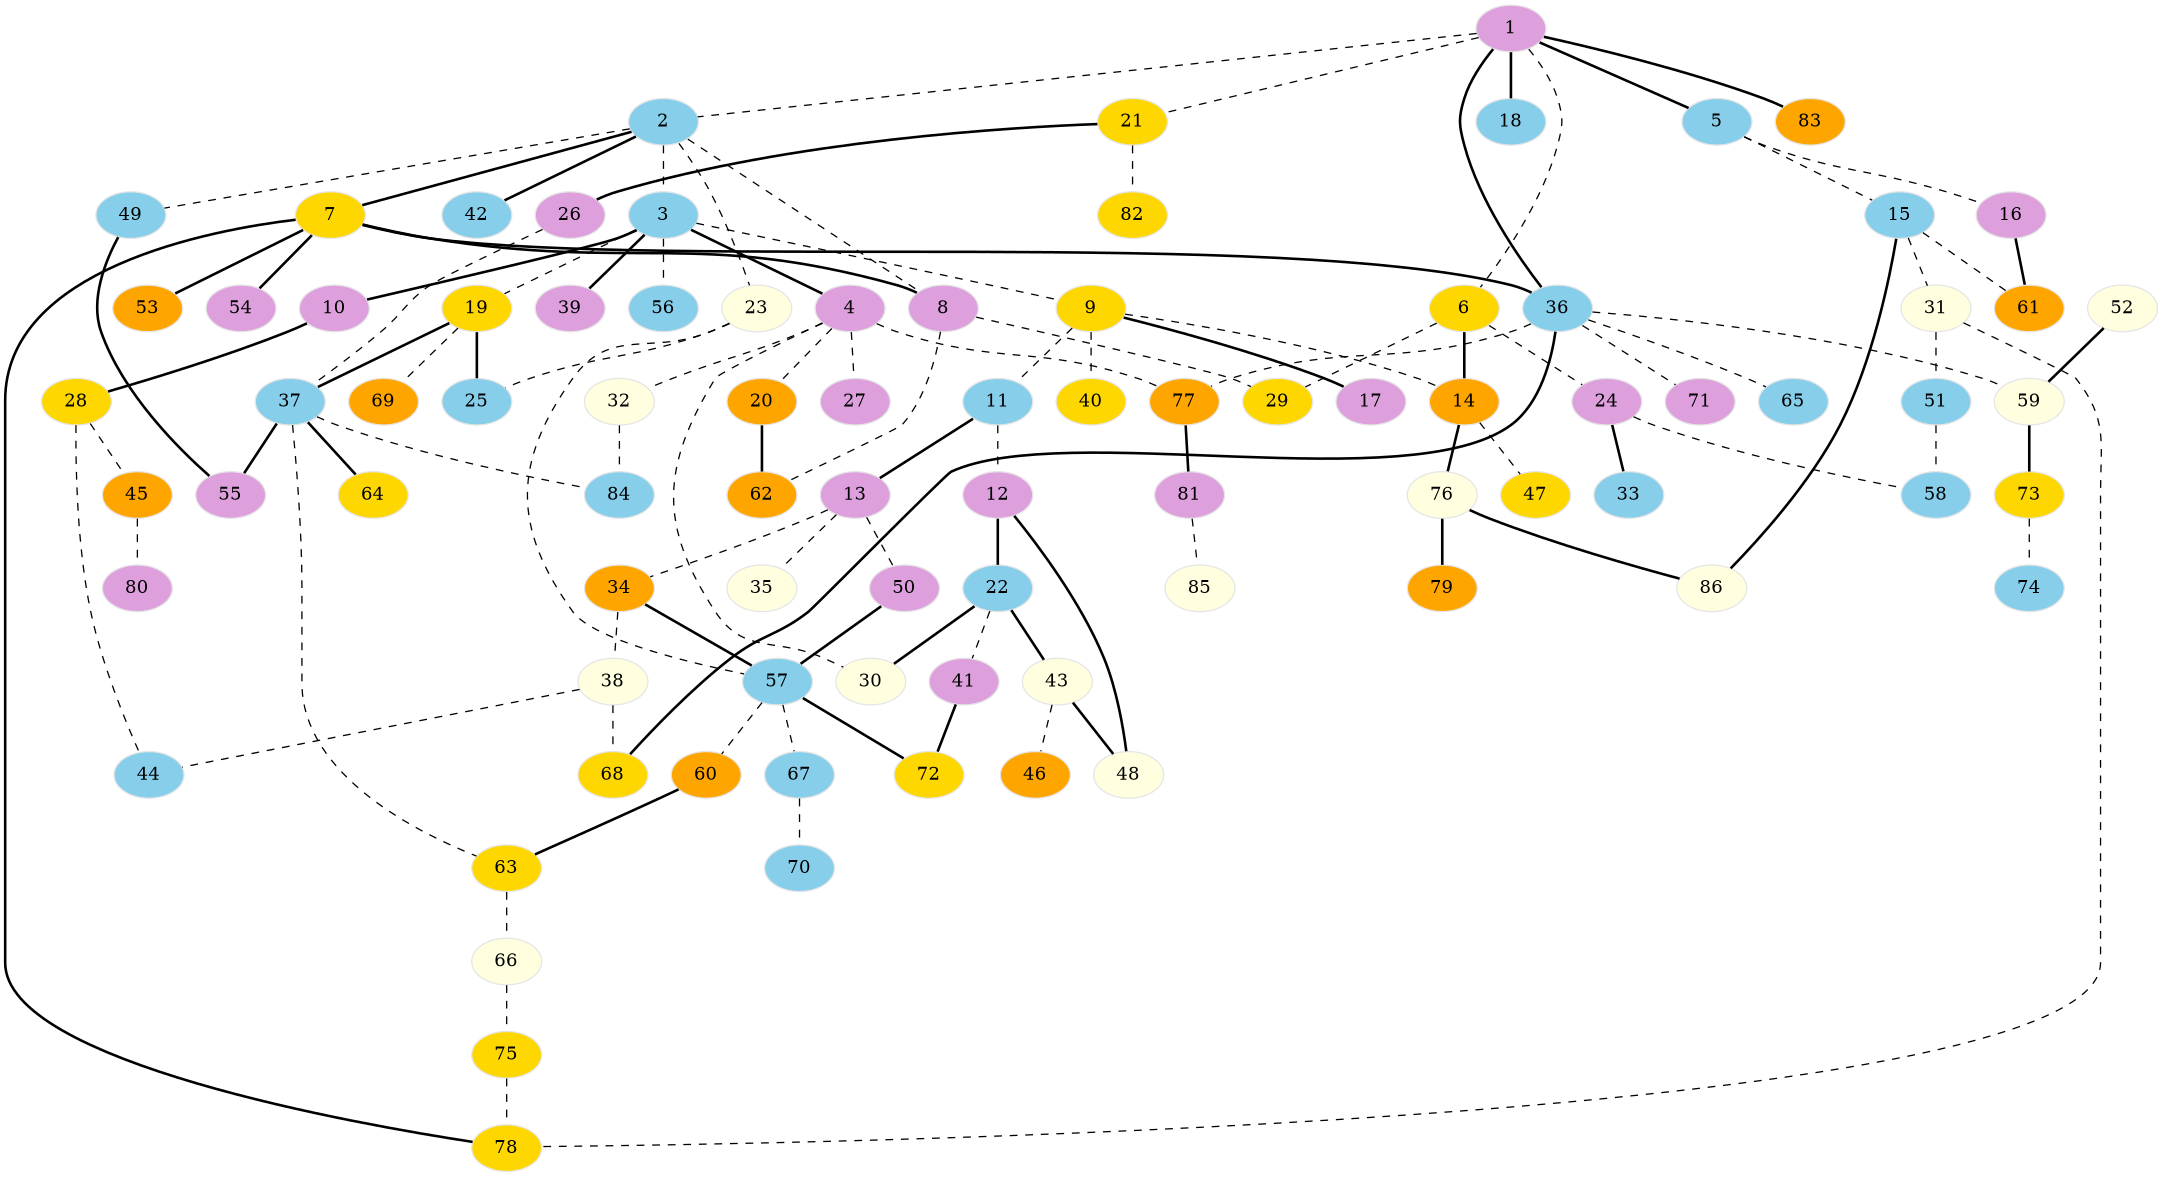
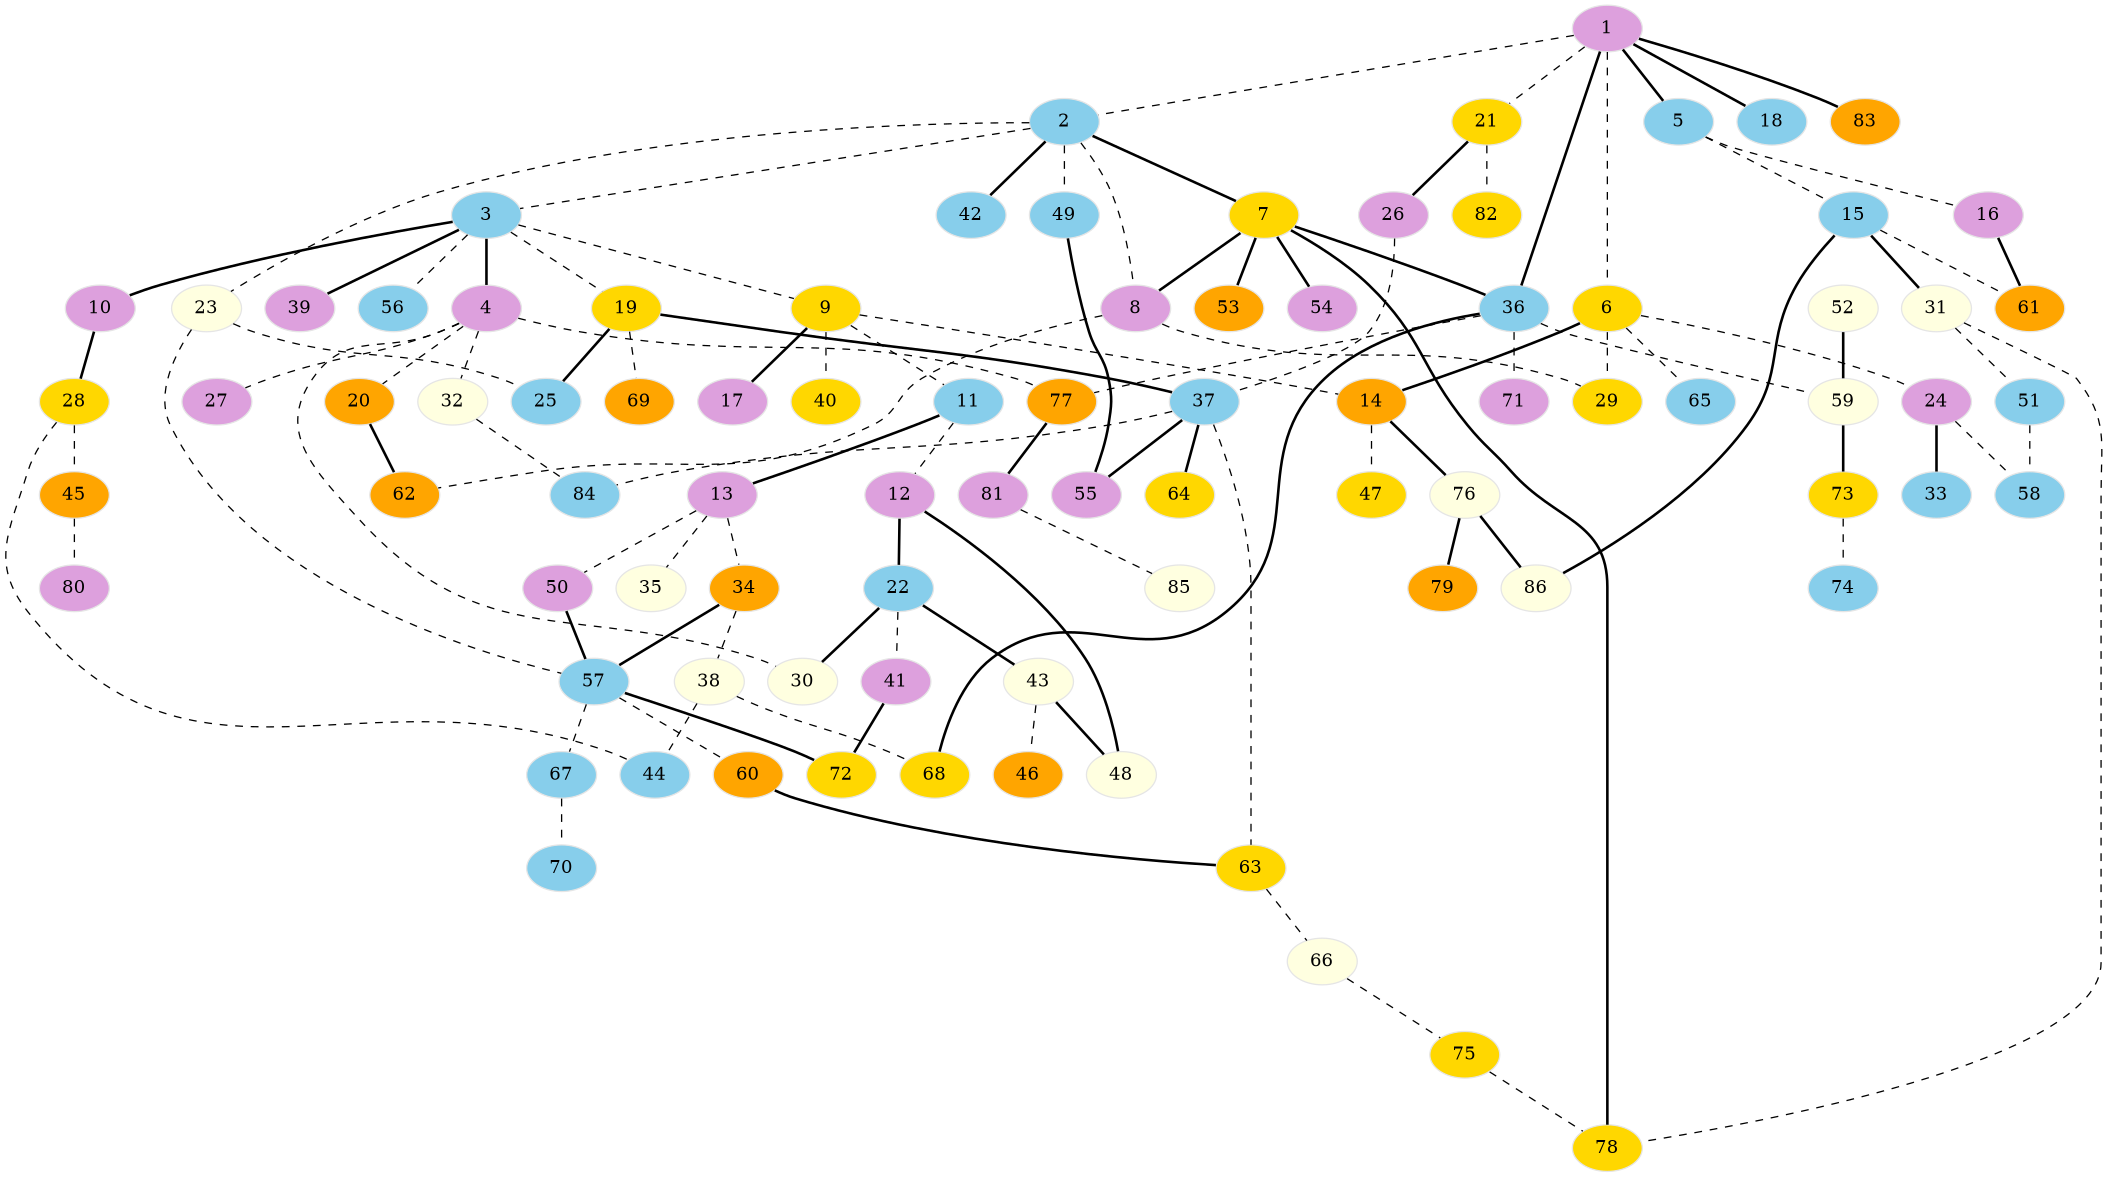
(1918, 262) -> (1895, 262)
(1678, 351) -> (1643, 344)
